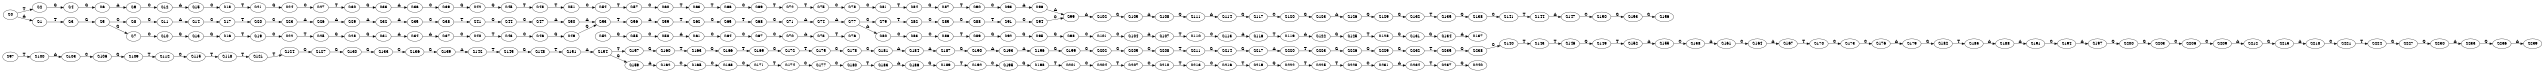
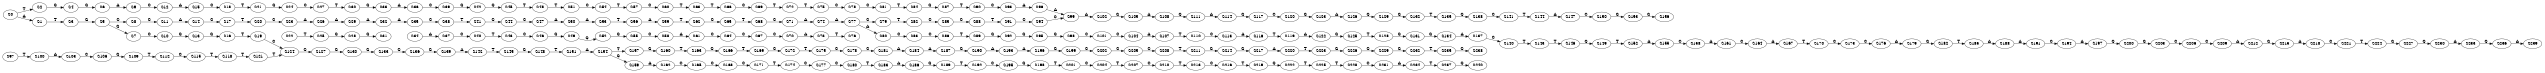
(586, 30) -> (586, 40)
(272, 36) -> (272, 43)
(398, 36) -> none
(1492, 48) -> (1492, 40)
